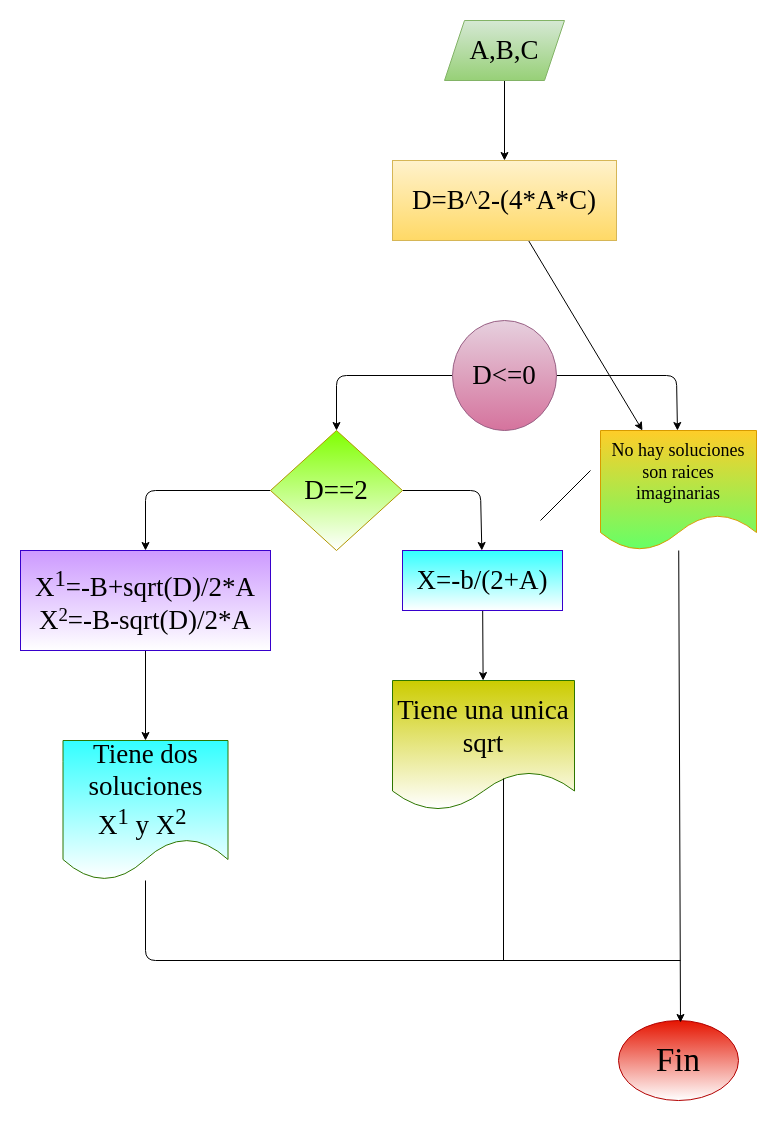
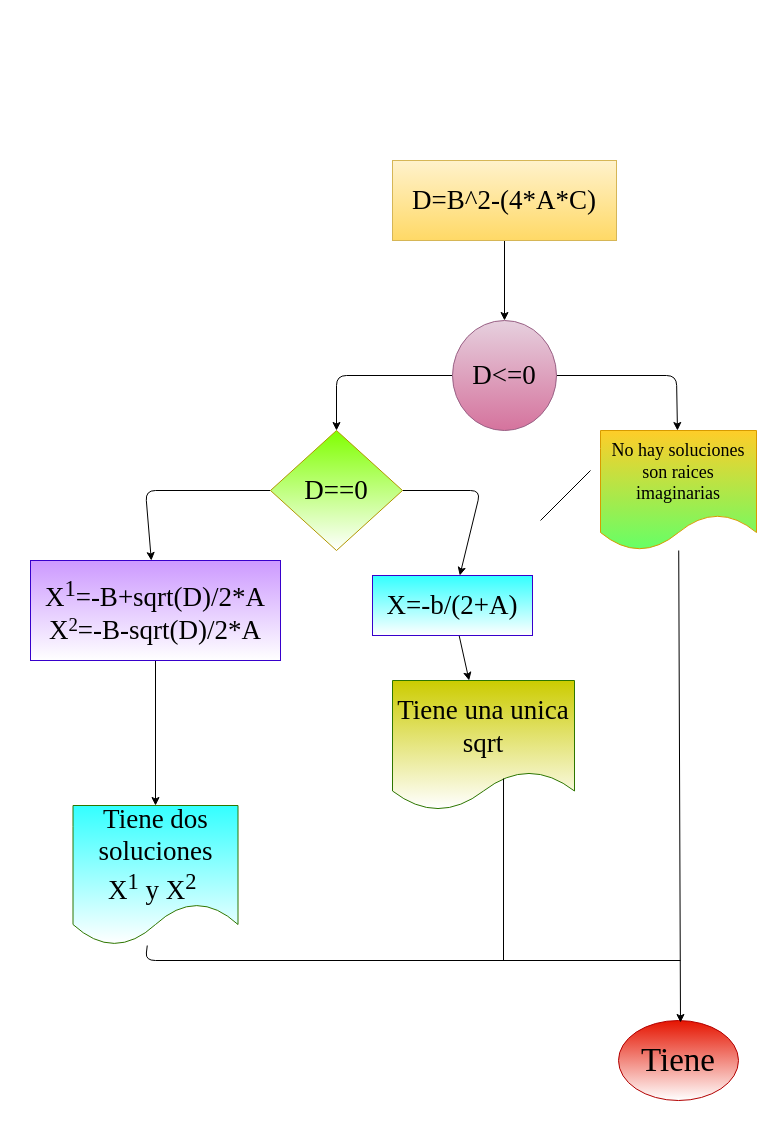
(505, 51) -> none
(505, 117) -> none
(584, 332) -> (505, 277)
(337, 491) -> (337, 491)
(483, 581) -> (453, 606)
(146, 601) -> (156, 611)
(146, 811) -> (156, 876)
(679, 1061) -> (679, 1061)
